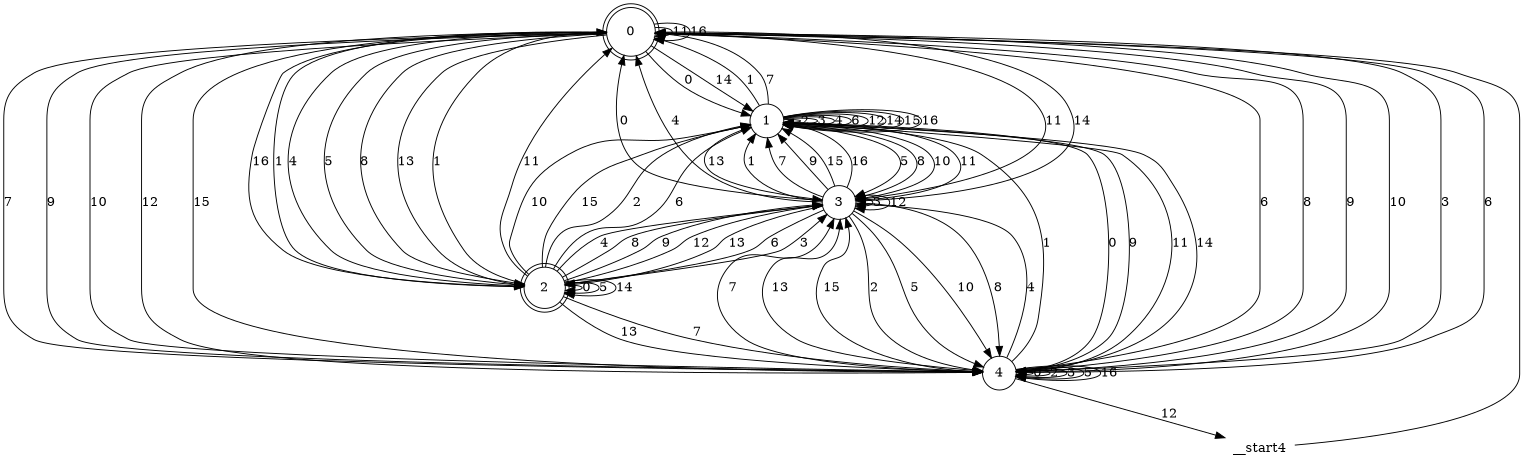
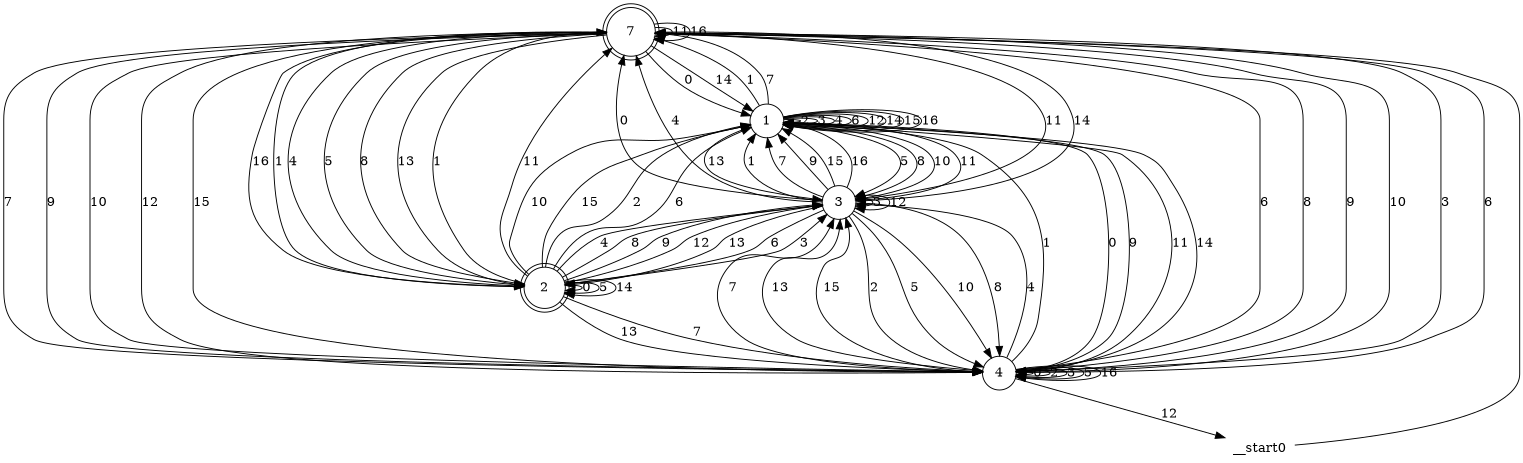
(631, 32) -> (631, 32)
(1260, 449) -> (1260, 449)
